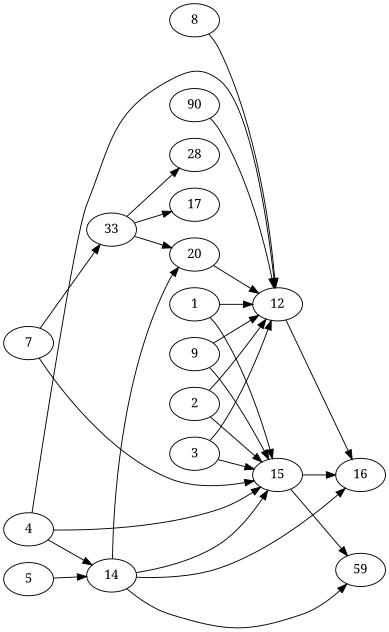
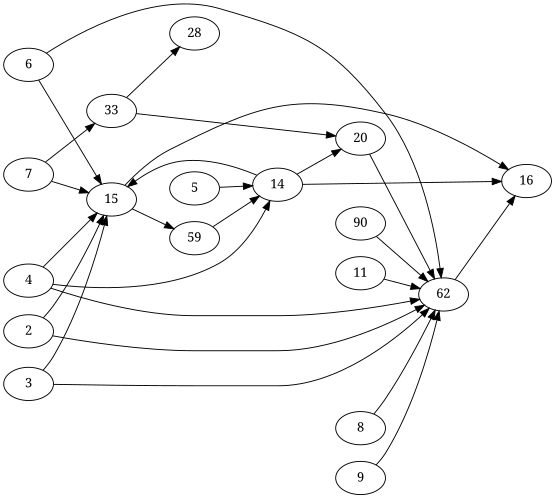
(195, 205) -> none
none -> (361, 273)
(195, 304) -> (29, 65)
(278, 304) -> (444, 294)
(239, 408) -> none
(233, 628) -> (232, 214)
